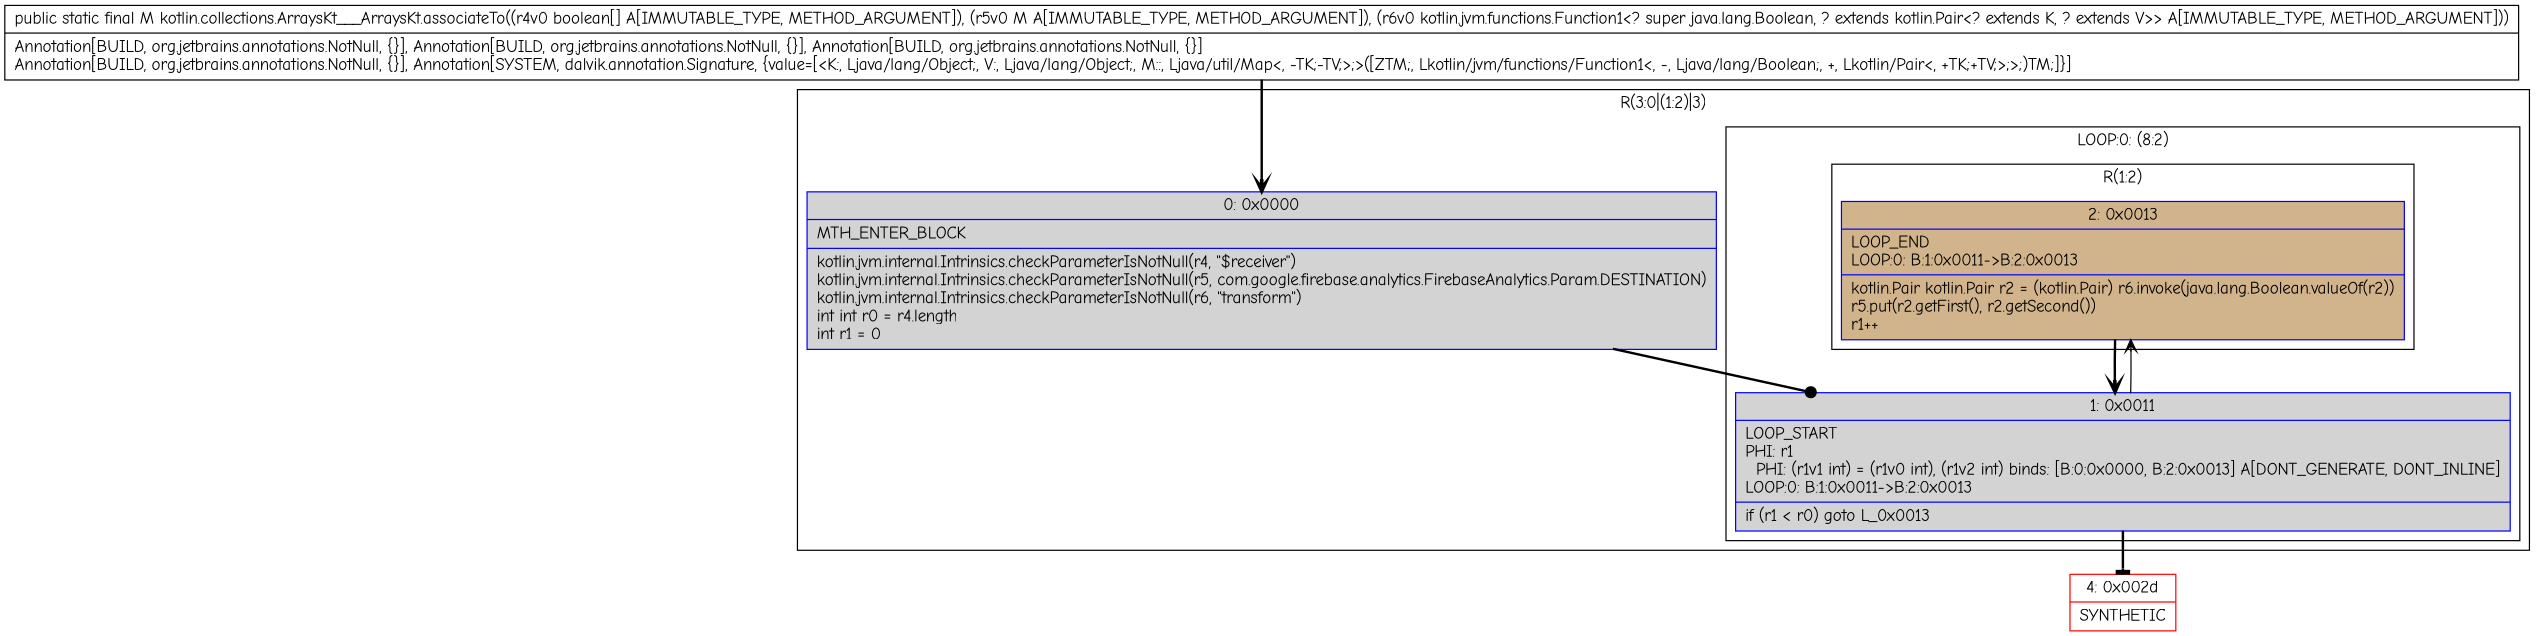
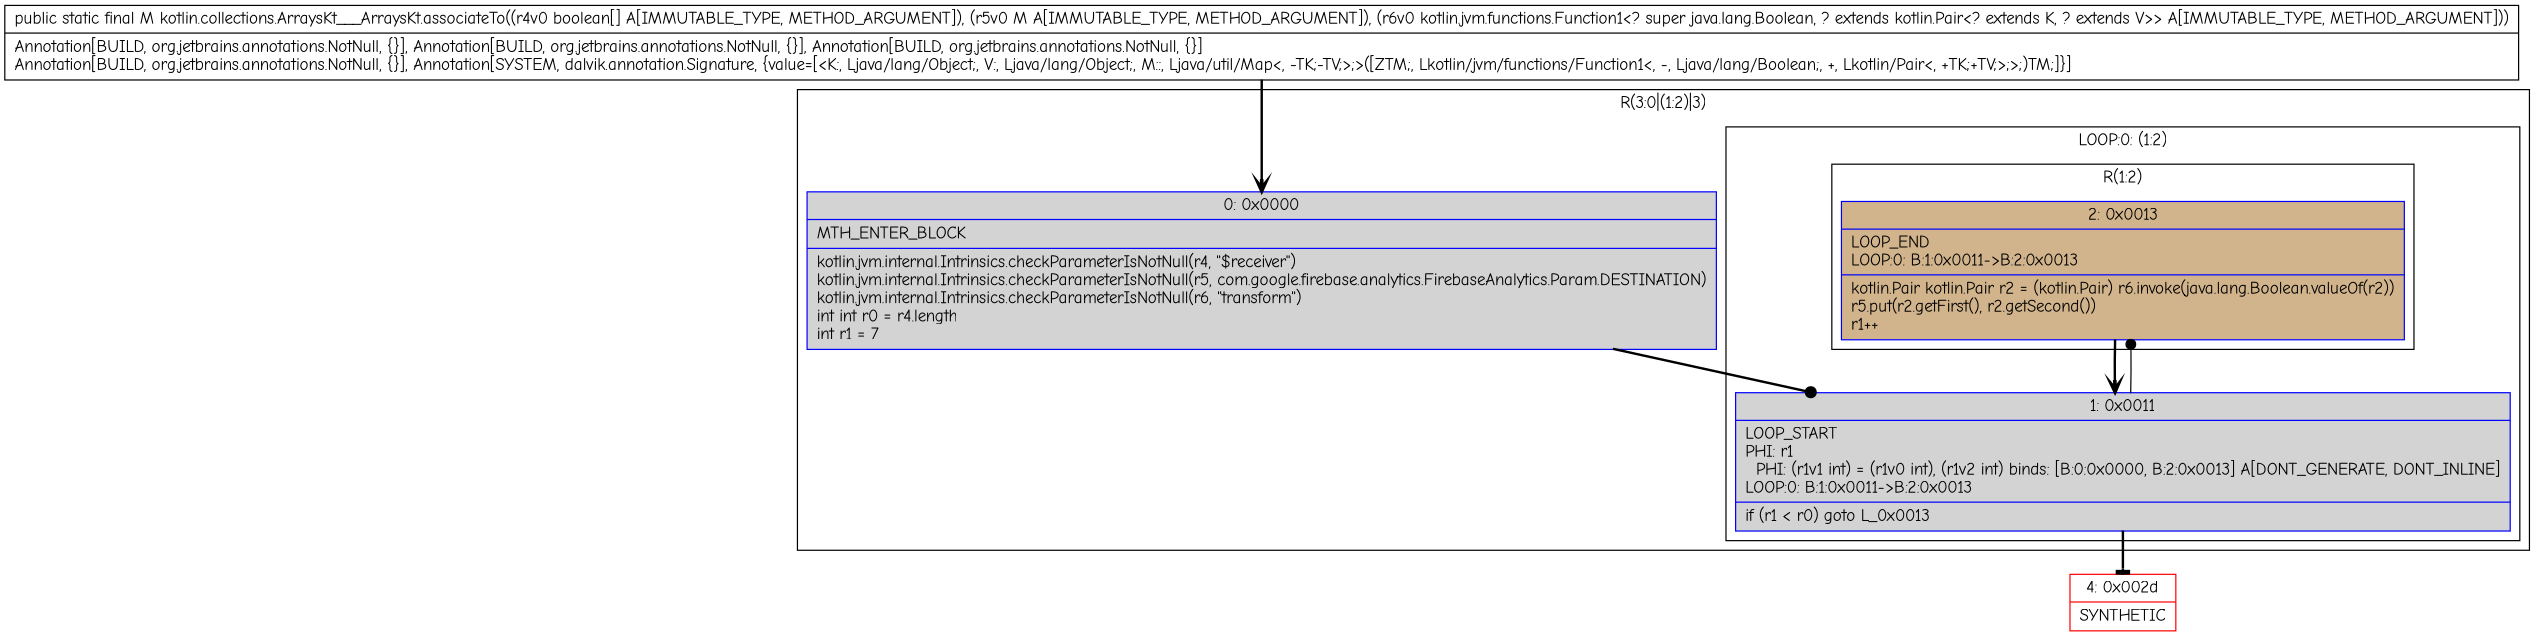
(2123, 141) -> (2123, 141)
(849, 334) -> (848, 334)
(2131, 371) -> (2131, 371)
